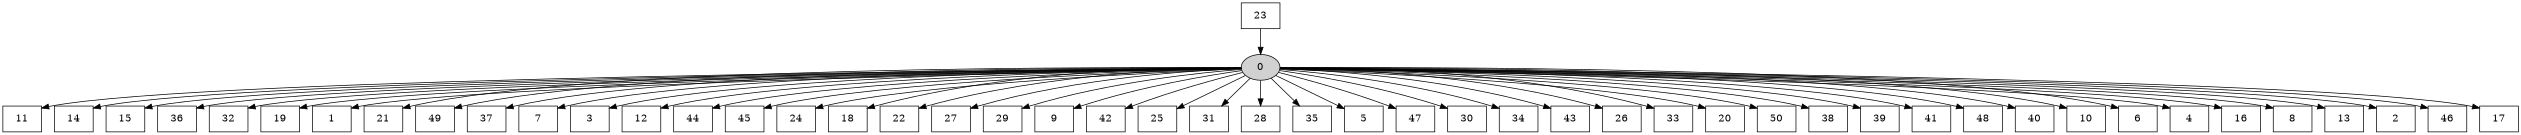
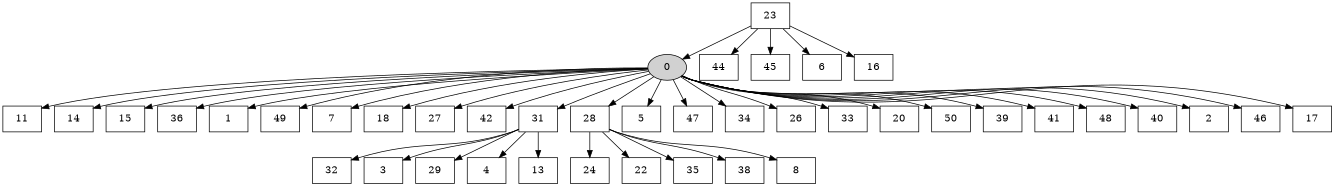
(1697, 72) -> (794, 39)
(928, 77) -> (440, 149)
(1799, 78) -> (538, 141)
(748, 79) -> (439, 145)
(980, 79) -> (747, 39)
(1541, 79) -> (688, 149)
(1748, 79) -> (819, 40)
(1774, 79) -> (689, 145)
(1006, 80) -> (770, 38)
(1722, 80) -> (515, 142)
(1031, 81) -> (590, 141)
(1134, 83) -> (489, 144)
(1019, 86) -> (613, 142)
(1283, 90) -> (639, 144)
(280, 119) -> none
(383, 119) -> none
(487, 119) -> none
(641, 119) -> none
(1054, 119) -> none
(1157, 119) -> none
(1467, 119) -> none
(1570, 119) -> none
(2086, 119) -> none
